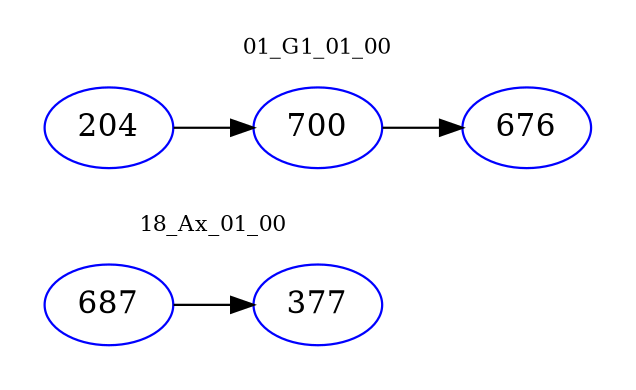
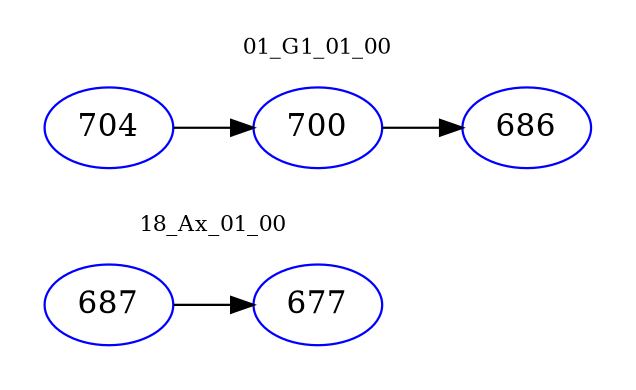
(109, 128) -> (109, 128)
(527, 128) -> (527, 128)
(318, 305) -> (318, 305)
